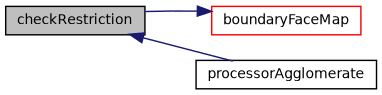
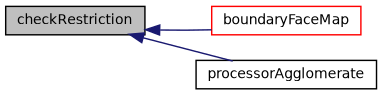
(171, 11) -> (186, 30)
